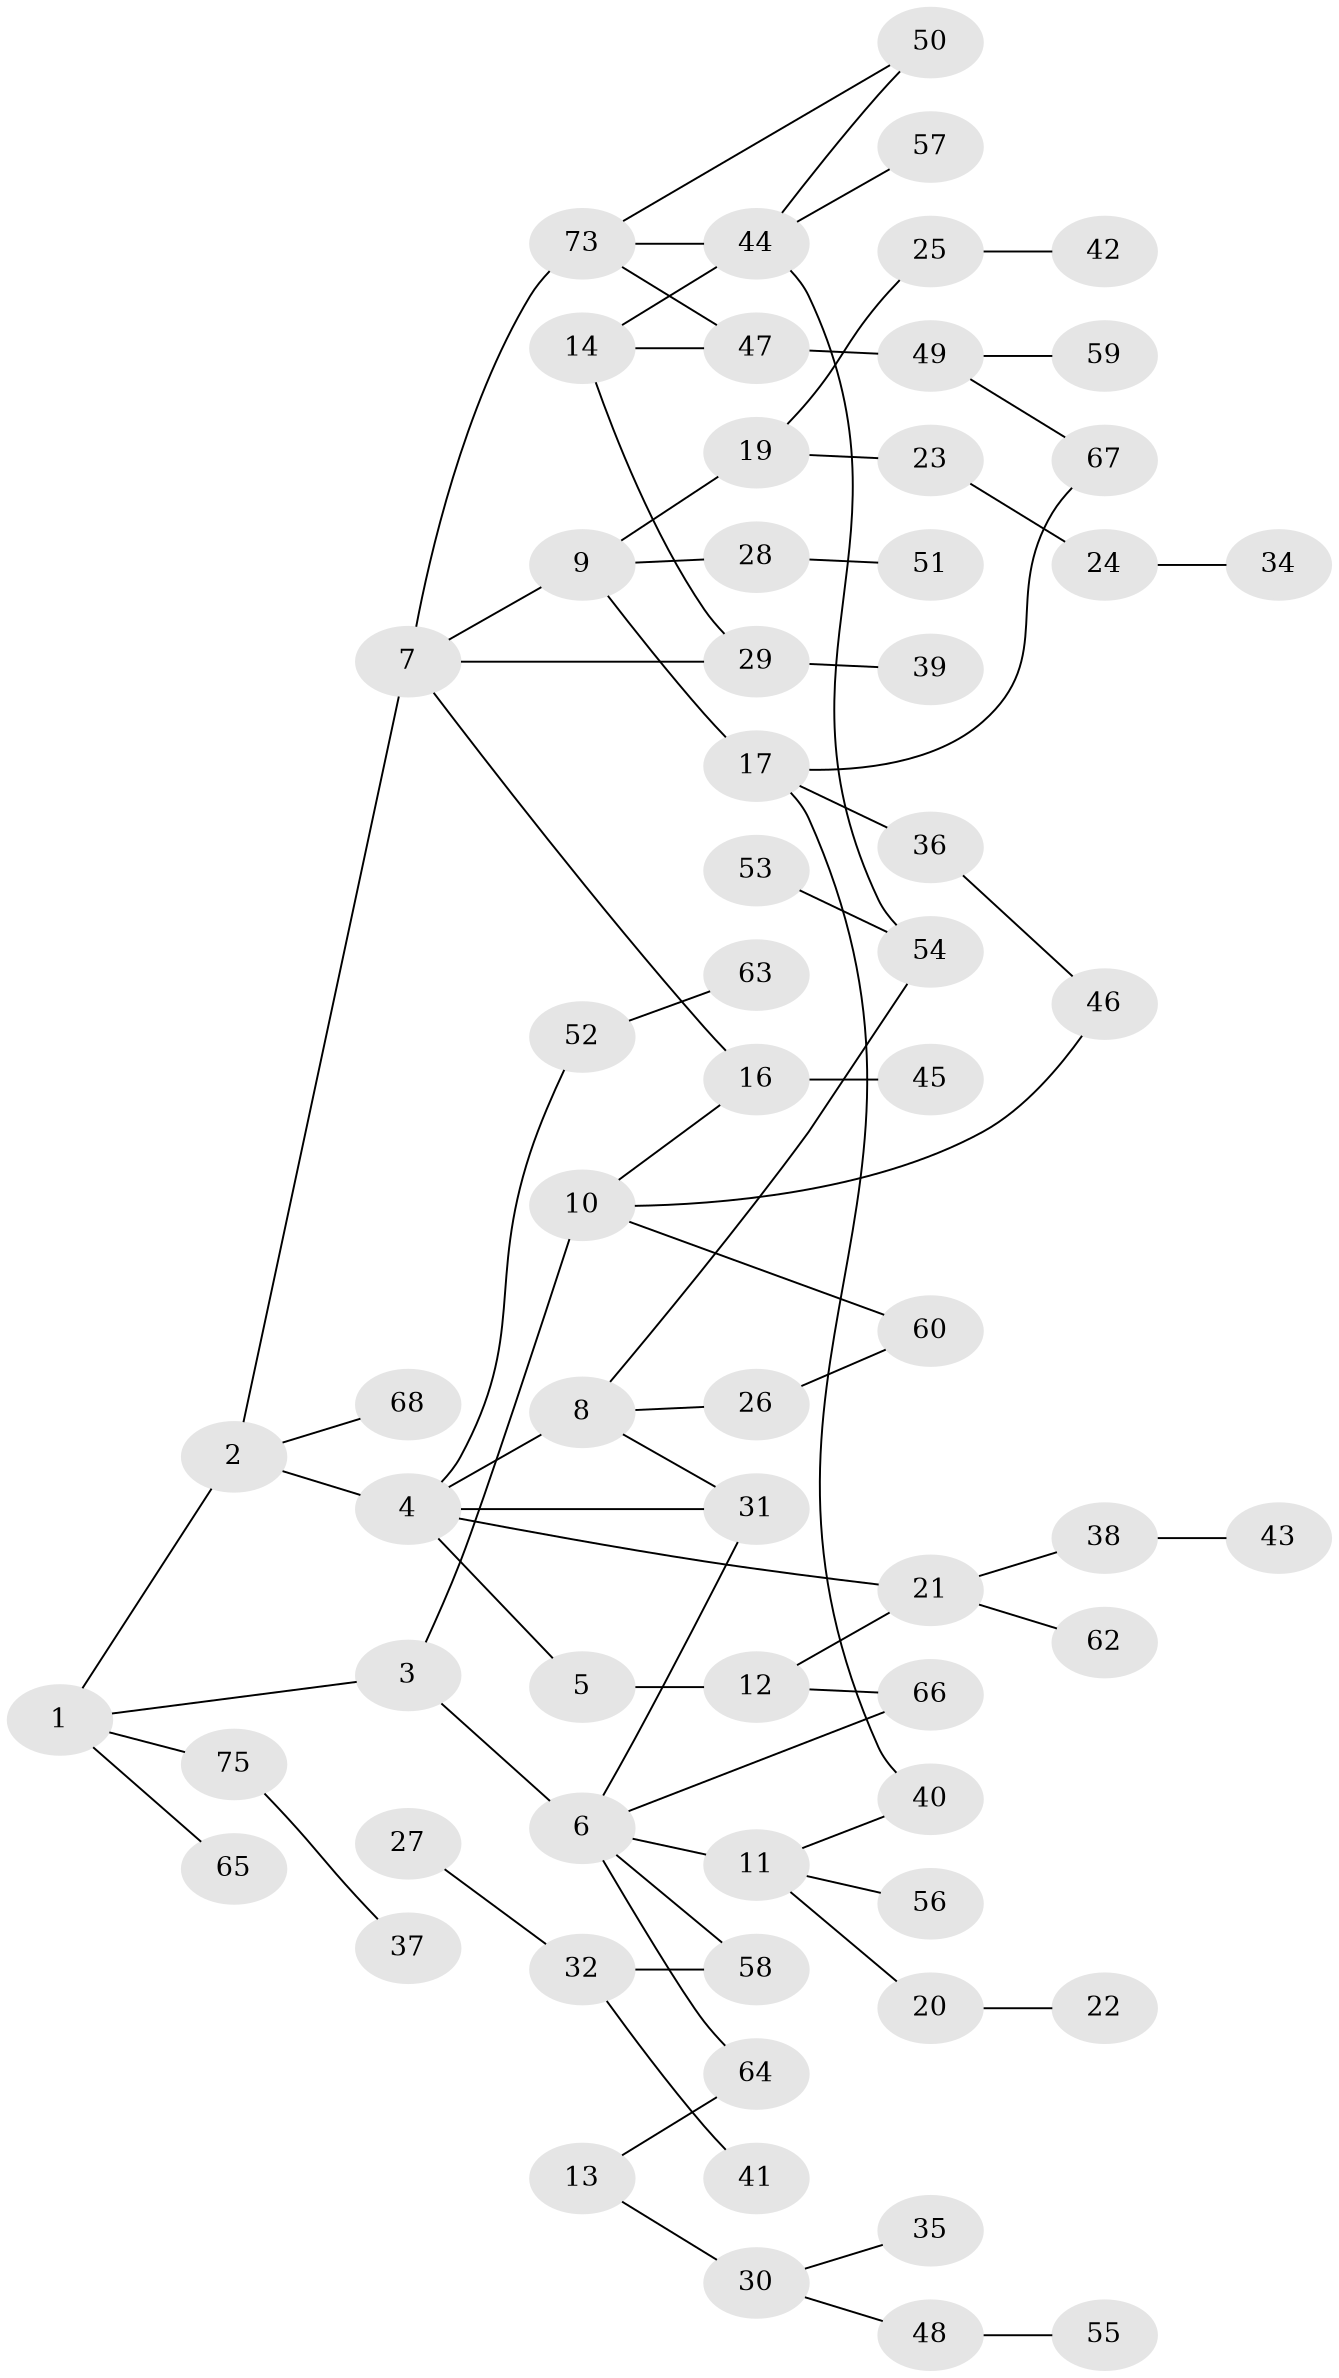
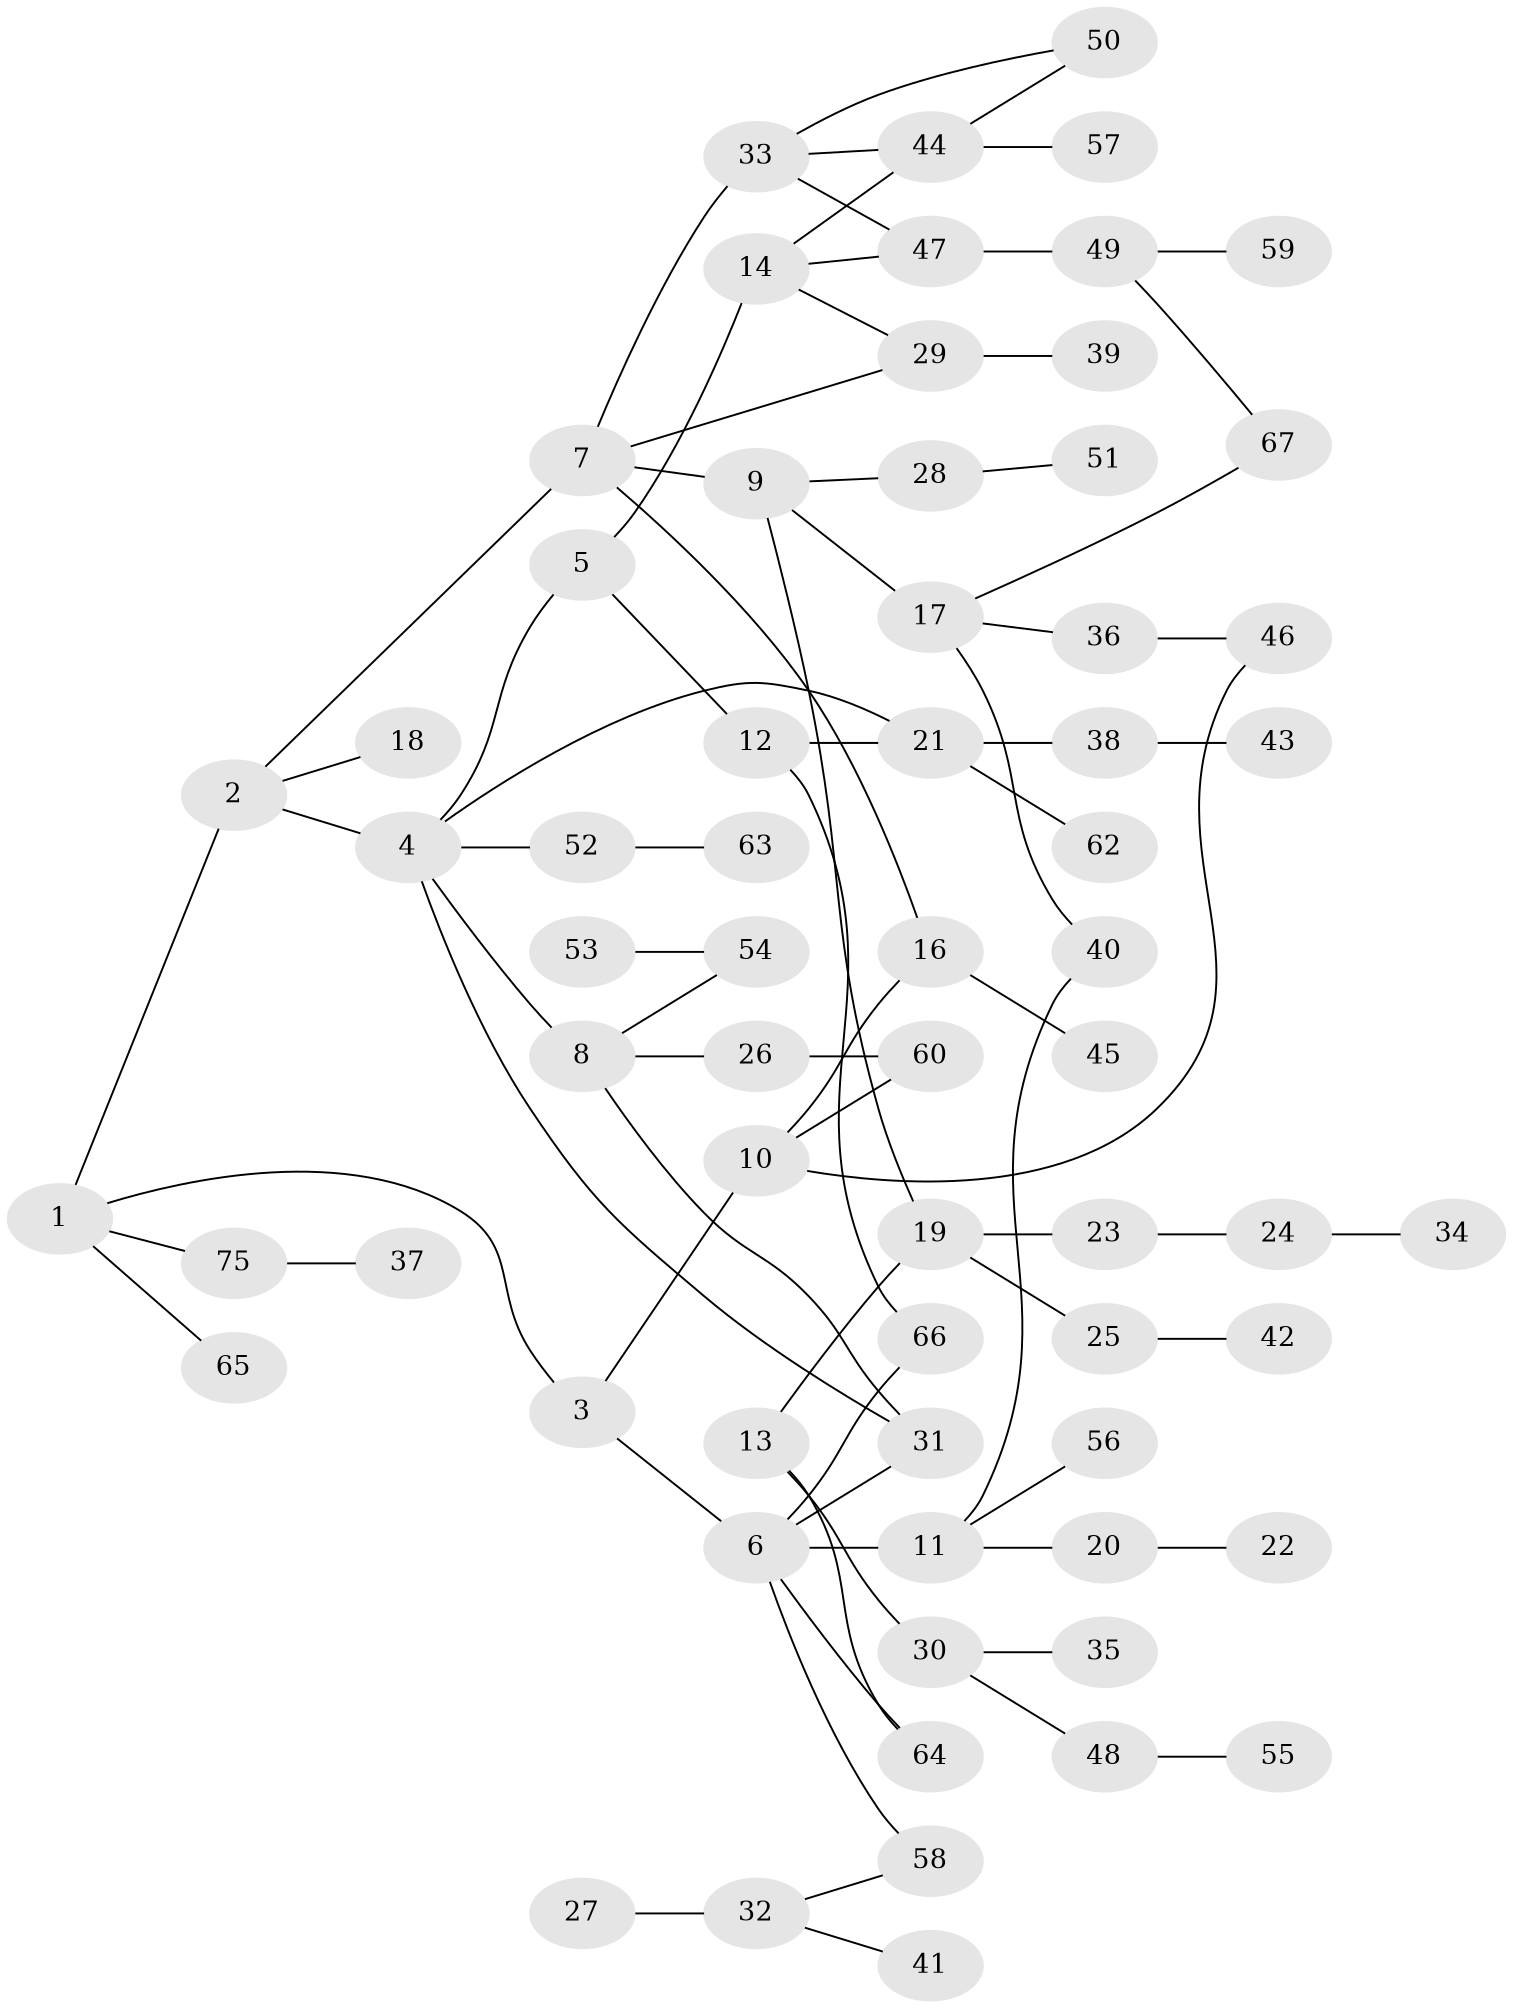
(582, 244) -> (756, 157)
none -> (693, 413)
(844, 598) -> none
none -> (829, 1347)
(408, 1405) -> (408, 743)
